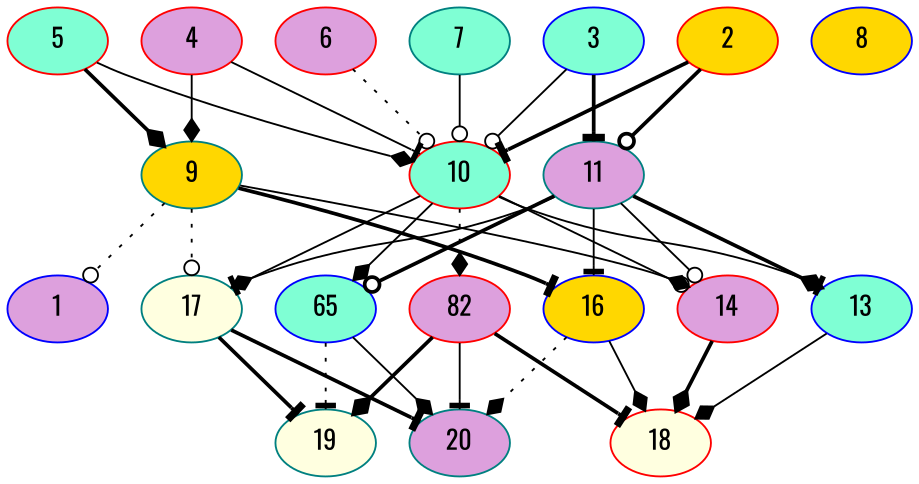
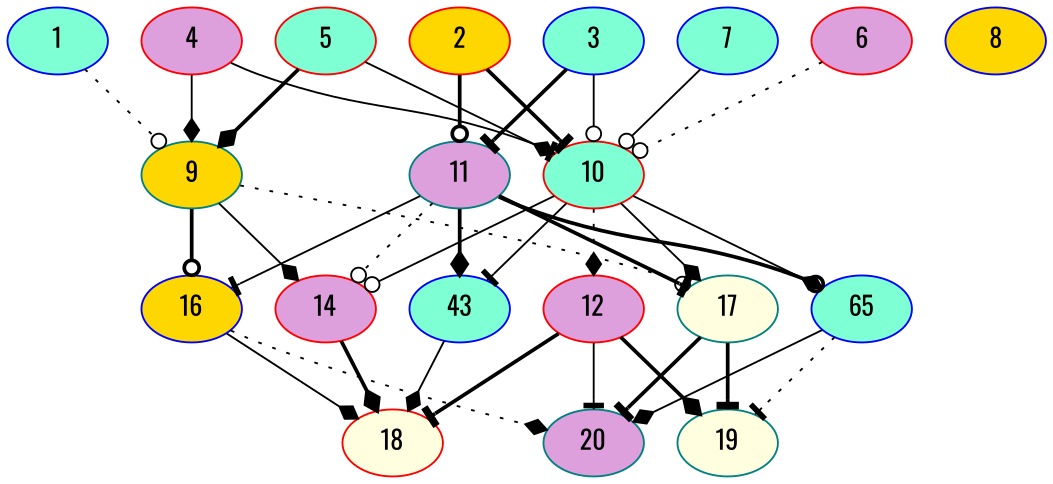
(460, 41) -> (728, 41)
(646, 228) -> (398, 236)
(386, 229) -> (192, 235)
(130, 236) -> (119, 102)
(373, 245) -> (607, 249)
(58, 309) -> (58, 41)
(460, 309) -> (594, 309)
(862, 309) -> (460, 309)
